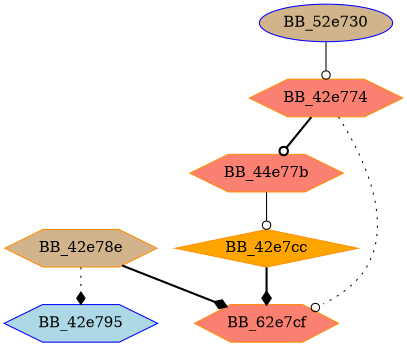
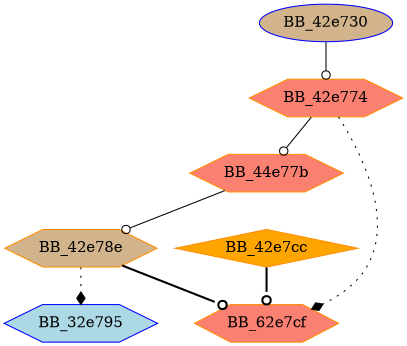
(326, 23) -> (326, 23)
(299, 132) -> (299, 132)
(267, 207) -> (178, 209)
(377, 218) -> (377, 218)
(267, 280) -> (267, 280)
(168, 284) -> (168, 284)
(81, 323) -> (81, 323)
